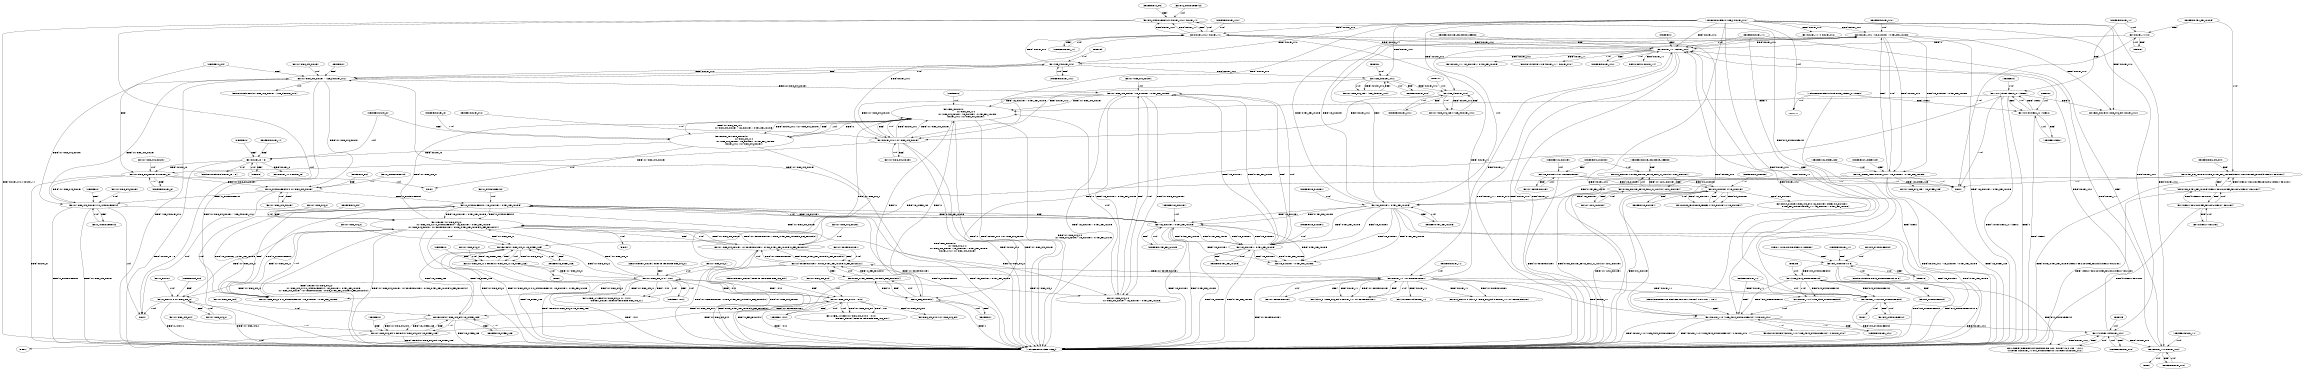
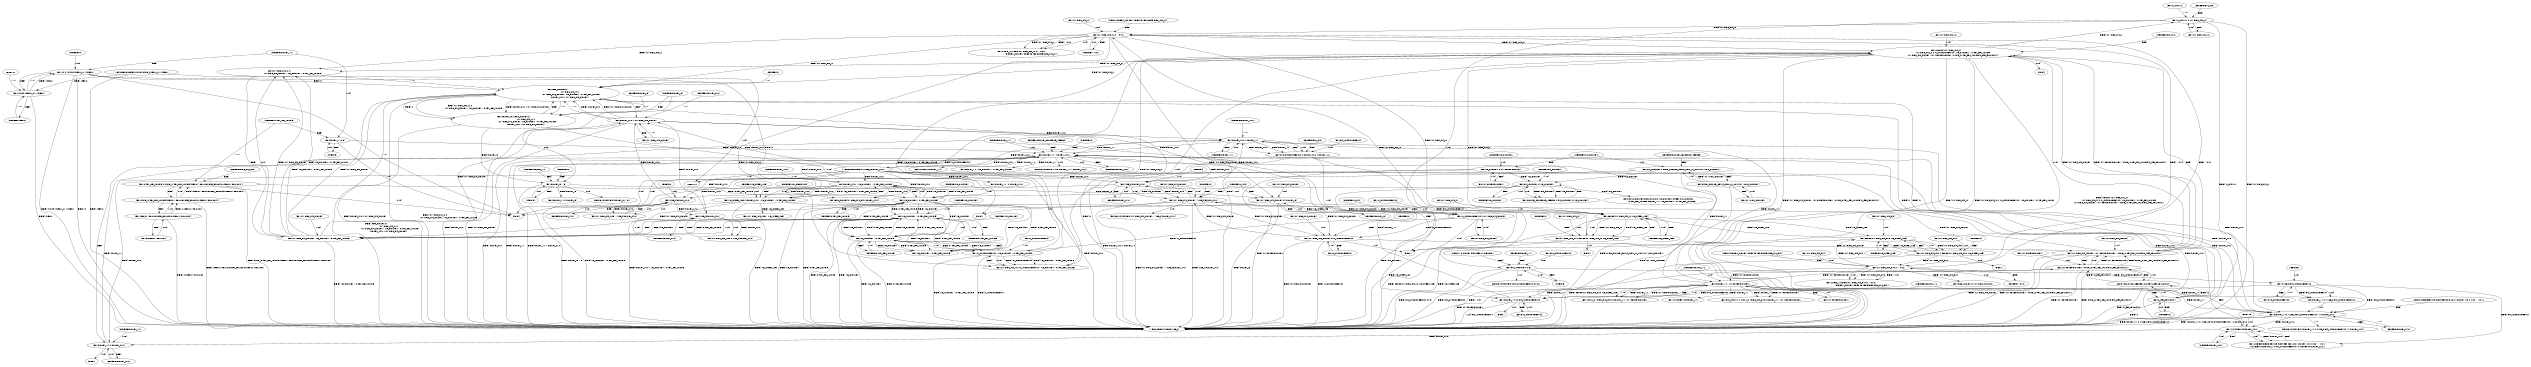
(1697, 32) -> (981, 165)
(1938, 42) -> (732, 147)
(1436, 79) -> none
(1397, 166) -> none
(412, 282) -> (1649, 27)
(1877, 326) -> (1479, 315)
